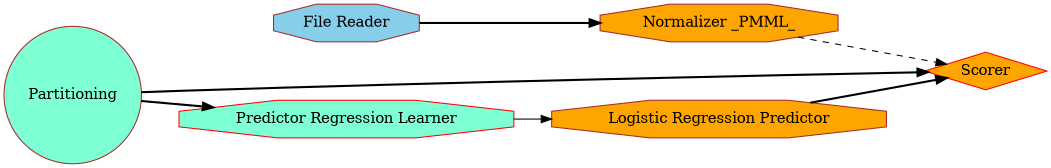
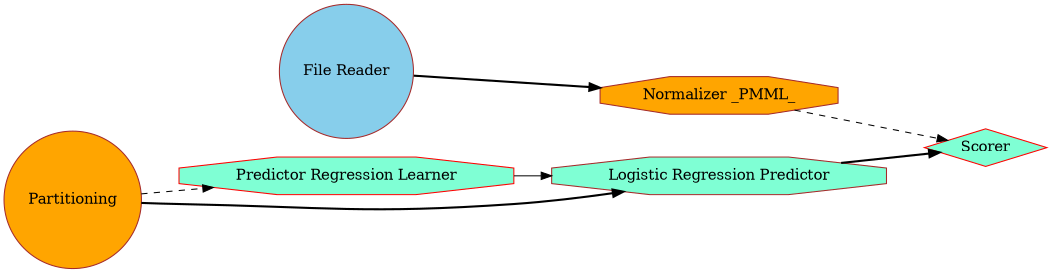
(346, 23) -> (346, 71)
(986, 71) -> (986, 148)
(529, 81) -> (377, 209)
(73, 95) -> (73, 200)
(172, 104) -> (172, 191)
(719, 119) -> (719, 176)
